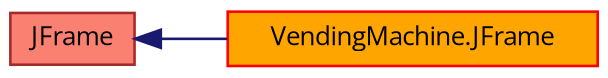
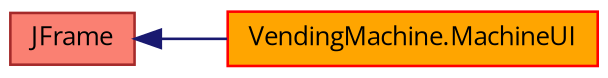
(413, 39) -> (413, 39)
